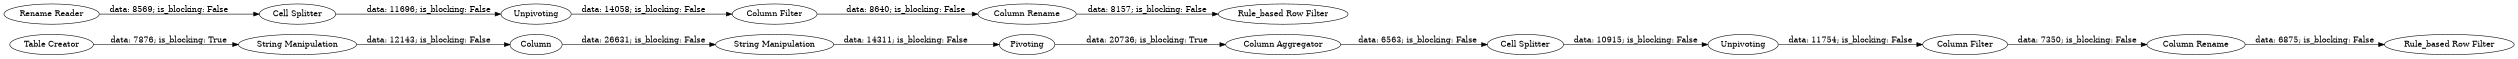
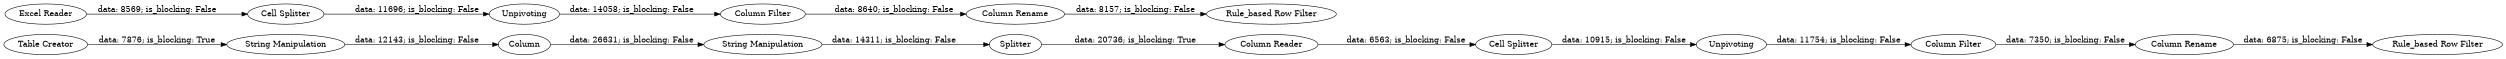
(52, 14) -> (46, 14)
(1027, 45) -> (1015, 45)
(1283, 45) -> (1271, 45)
